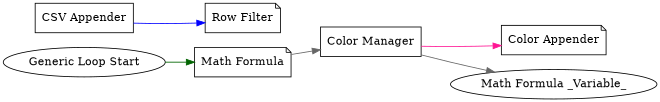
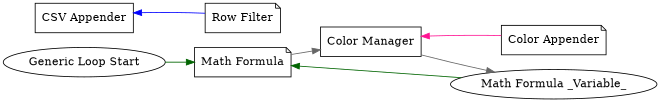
(165, 24) -> (173, 13)
(457, 46) -> (465, 35)
none -> (380, 72)
